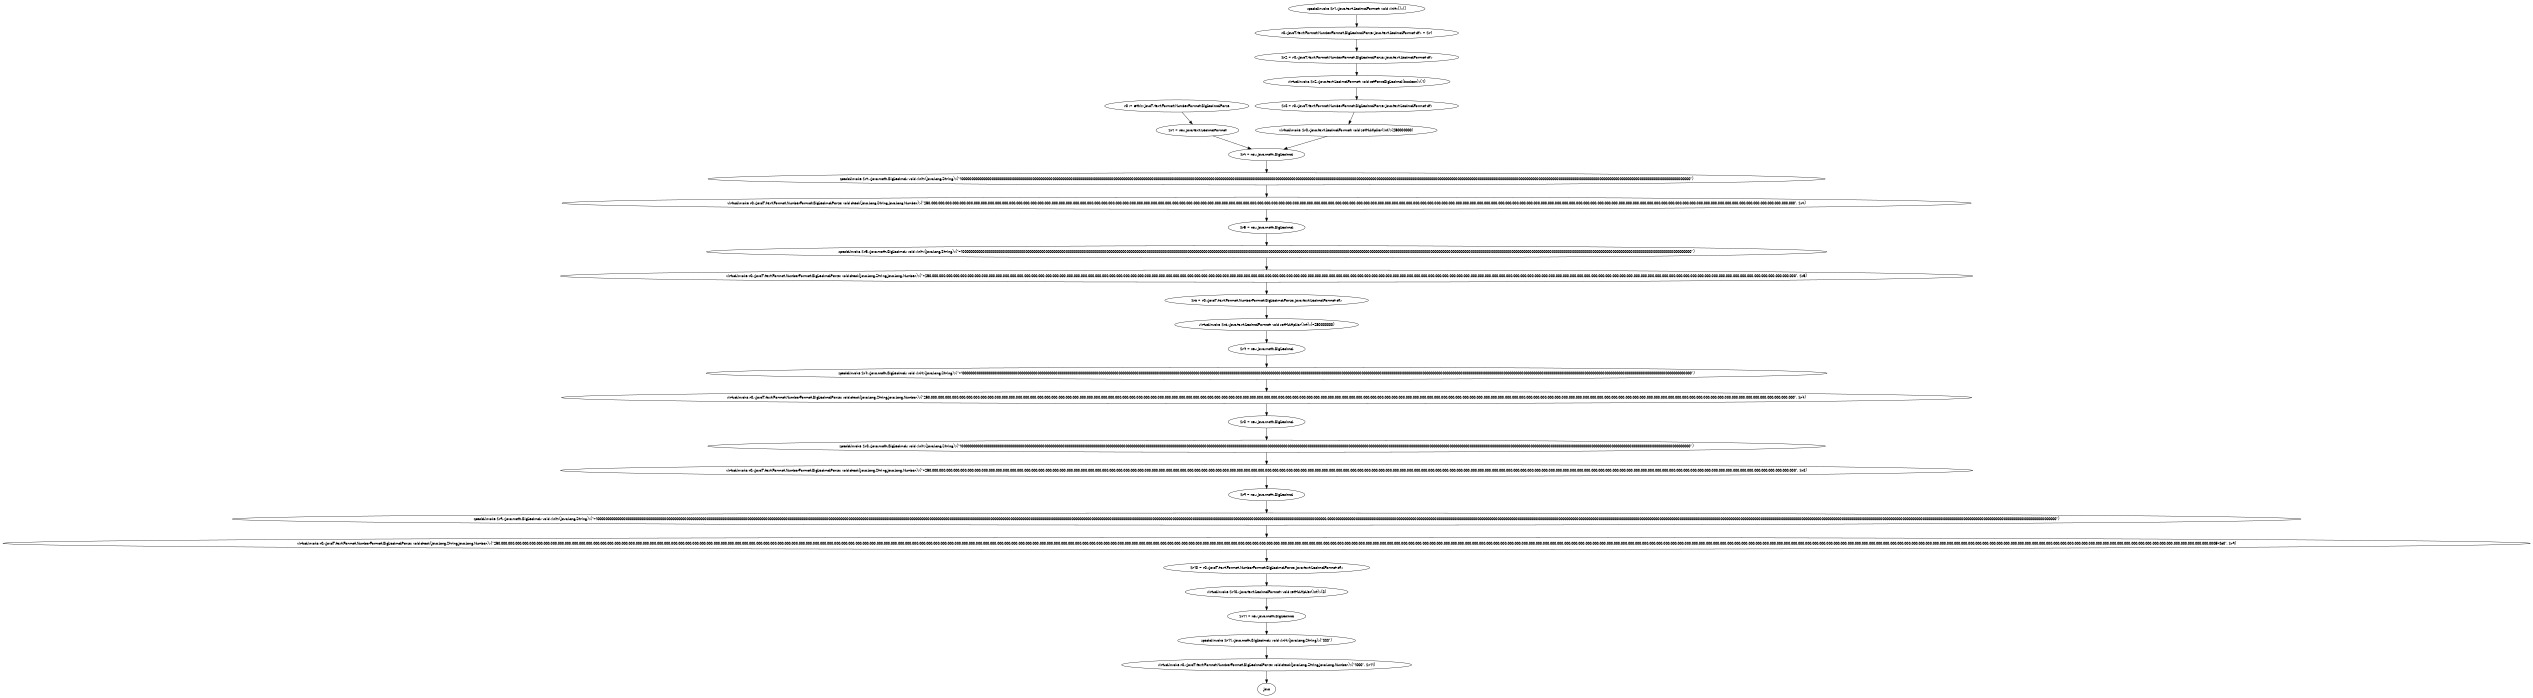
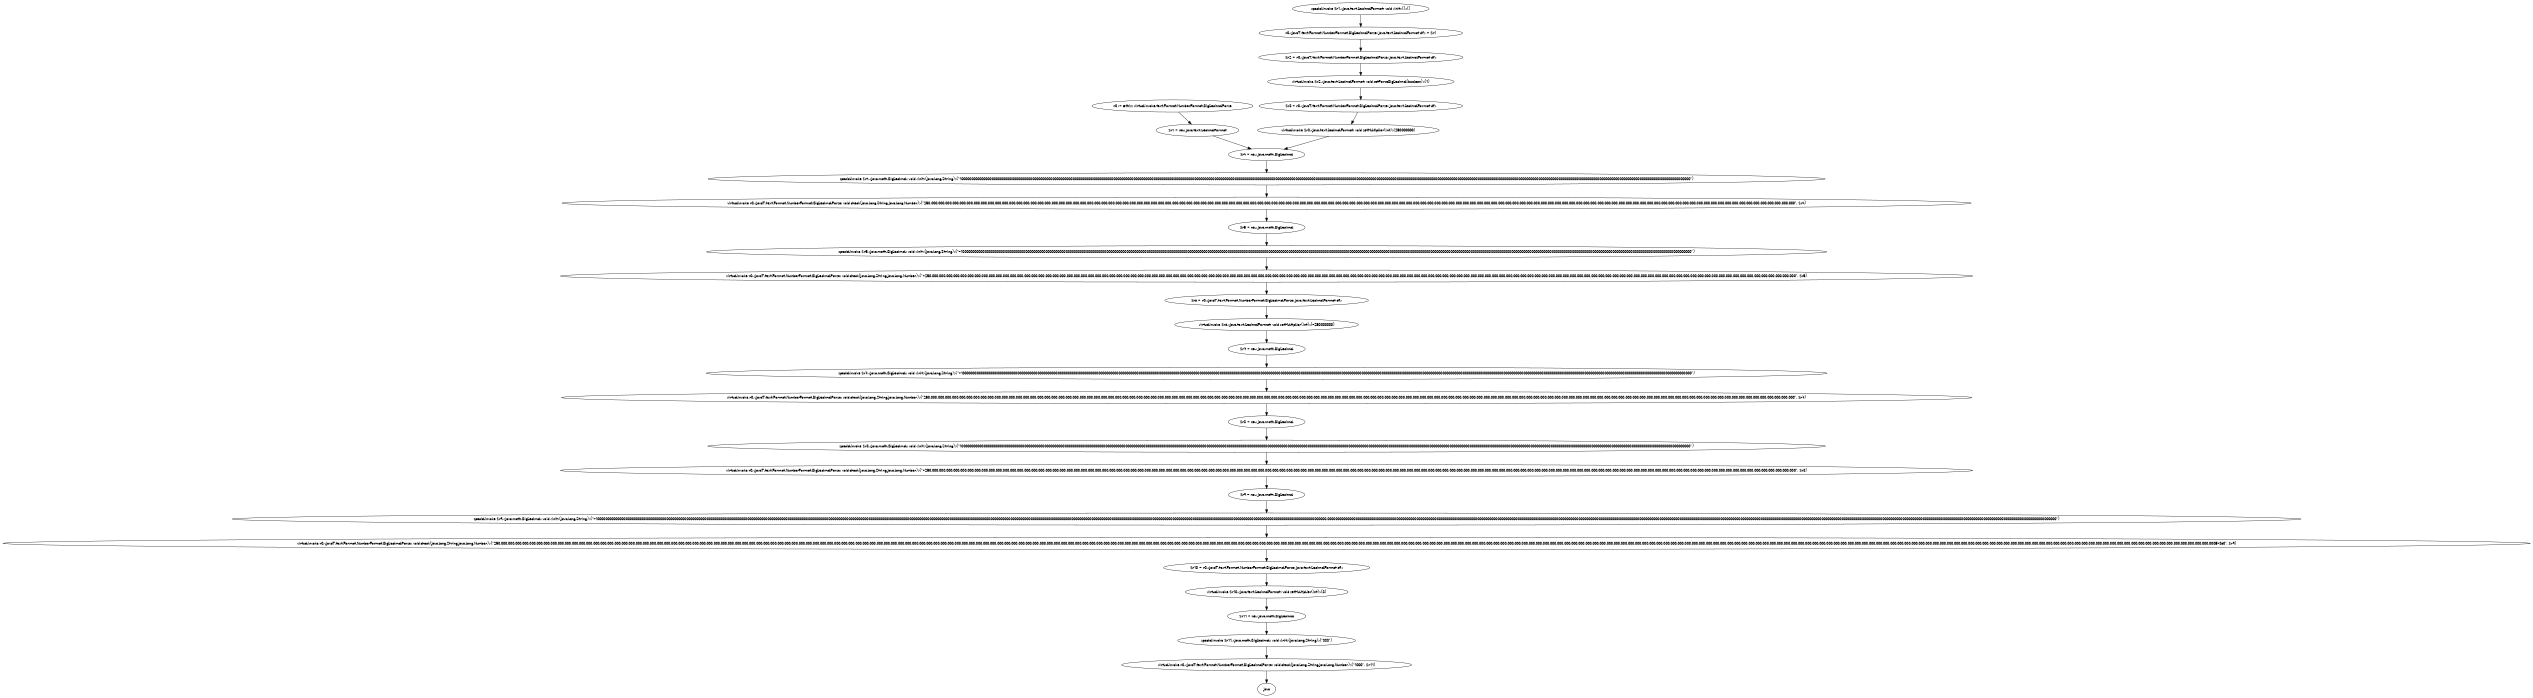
(1177, 106) -> (1172, 106)
